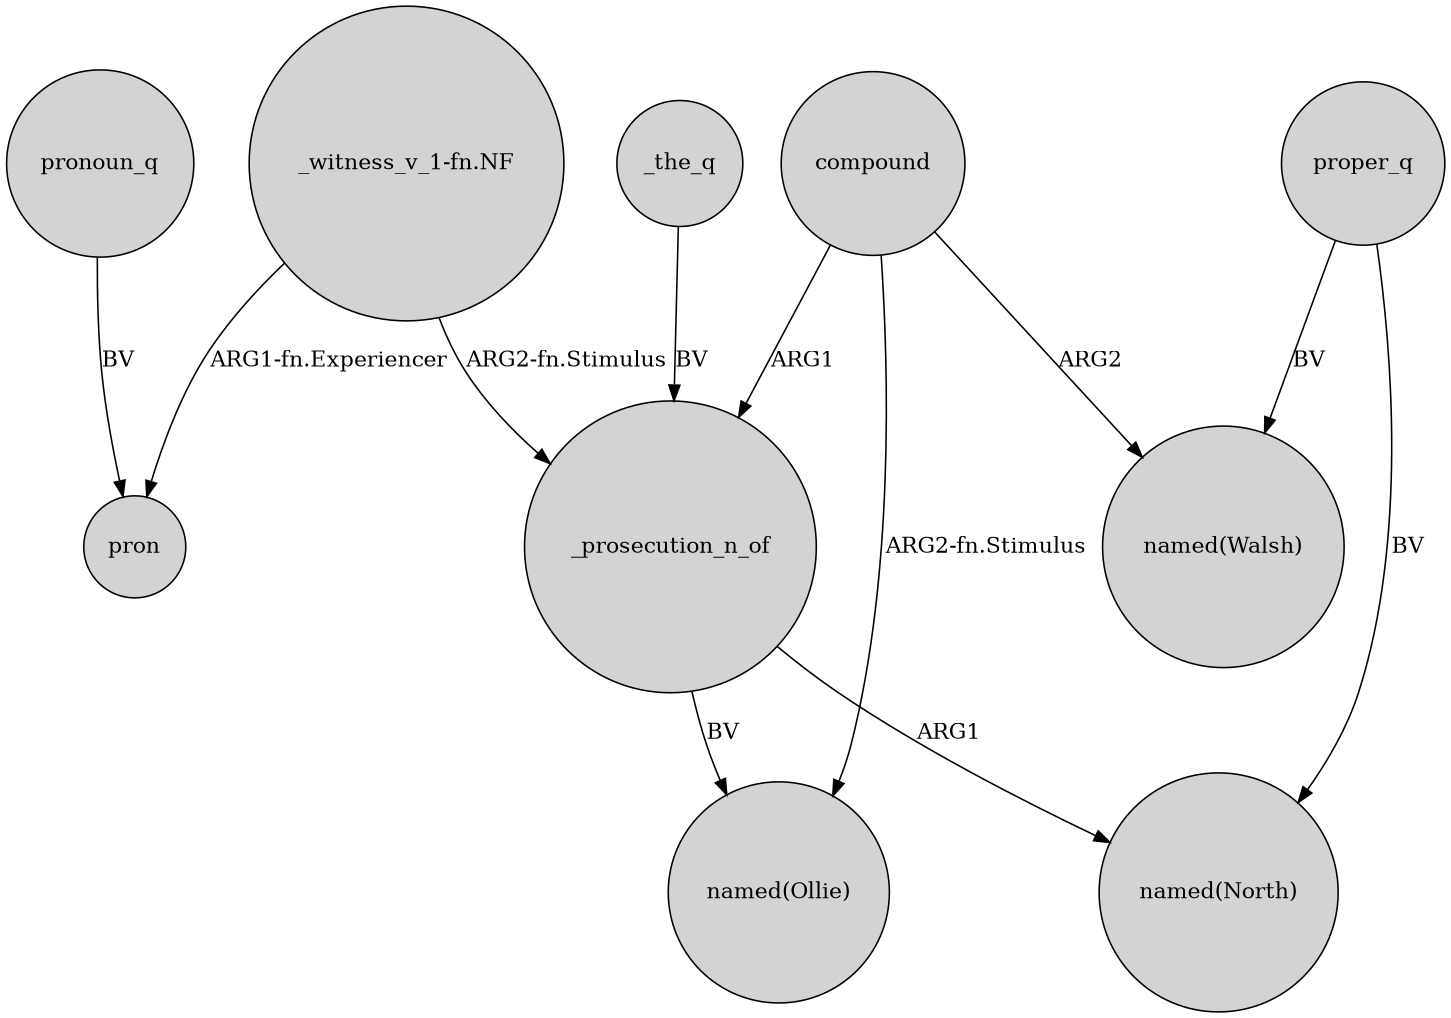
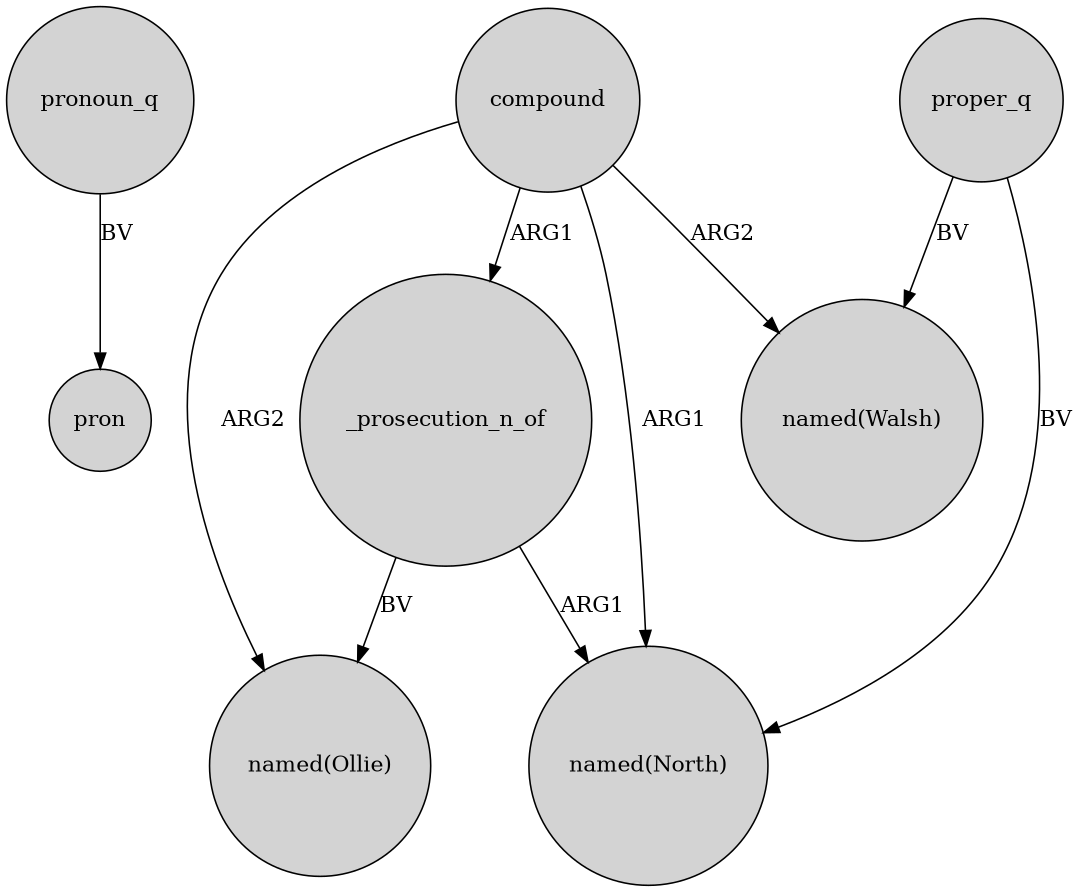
(407, 164) -> none
(680, 164) -> none
none -> (627, 406)
(986, 547) -> (253, 420)
